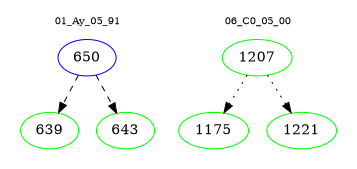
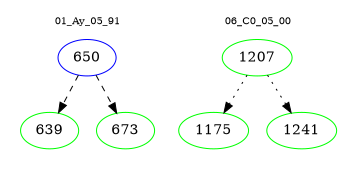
(126, 131) -> (126, 131)
(302, 131) -> (302, 131)
